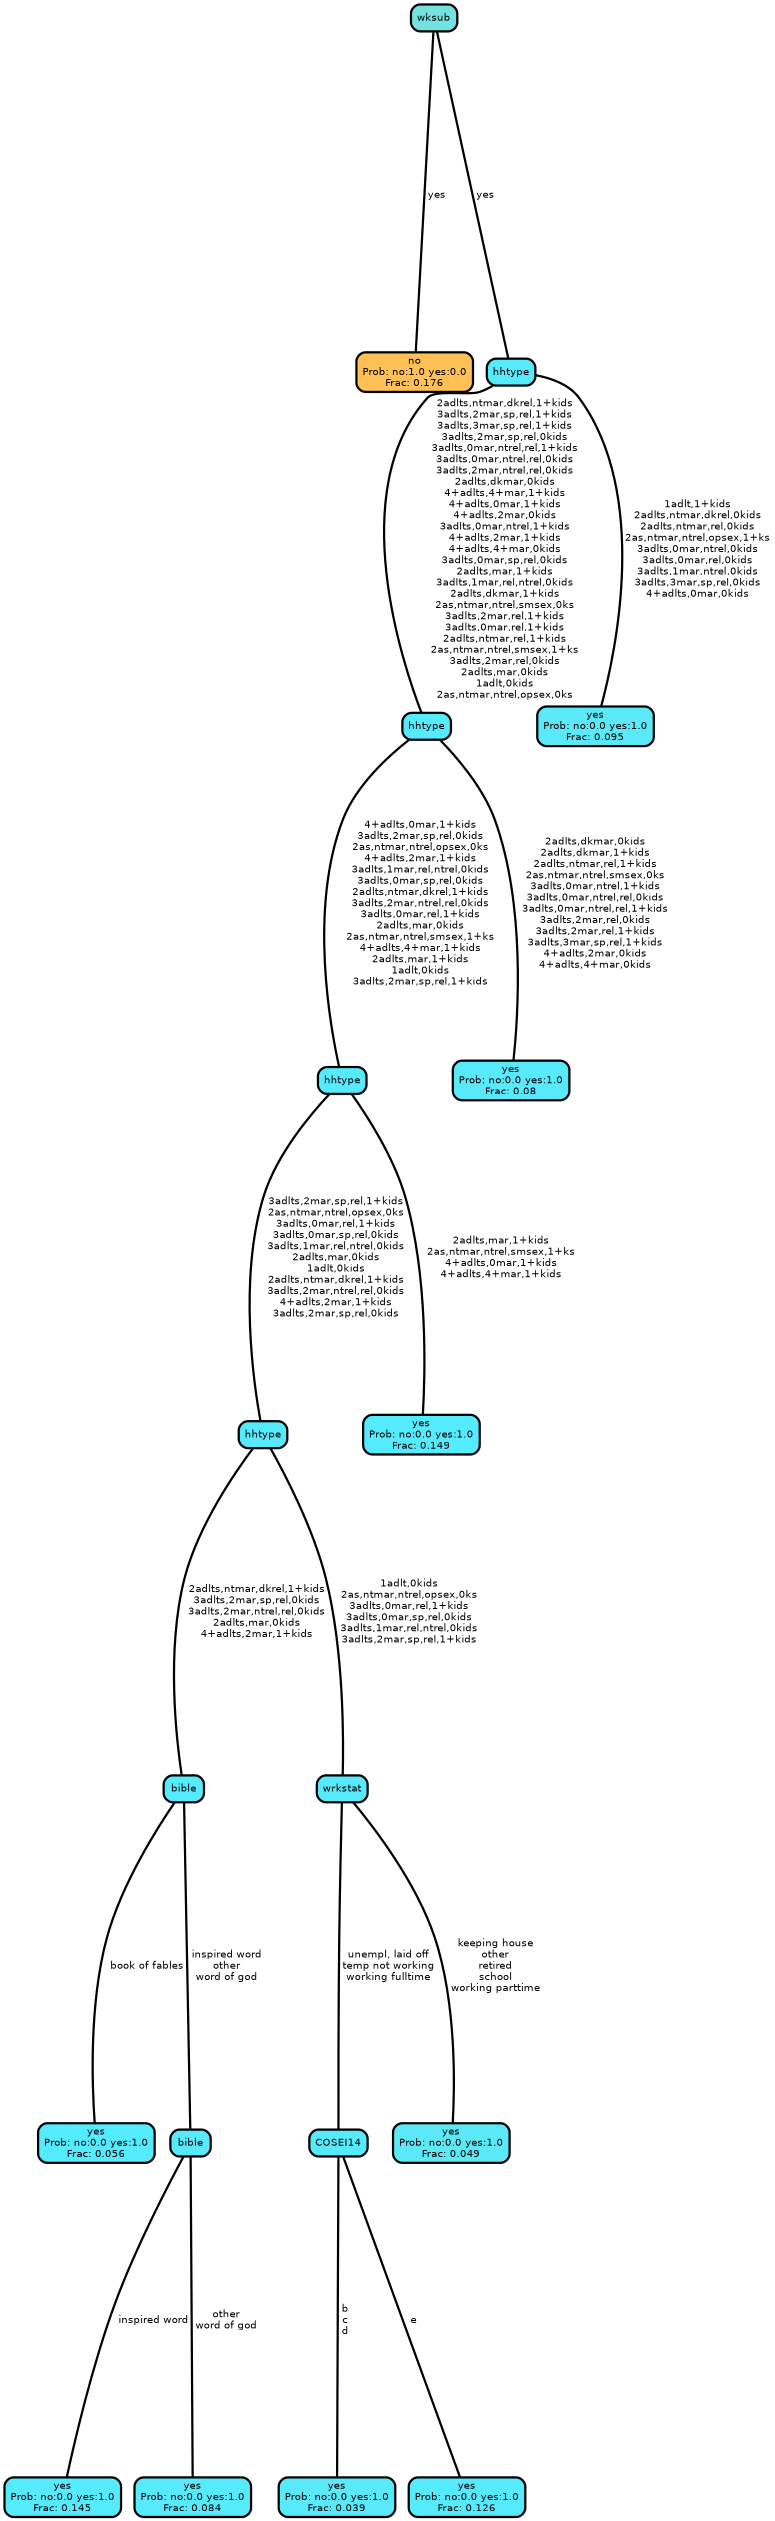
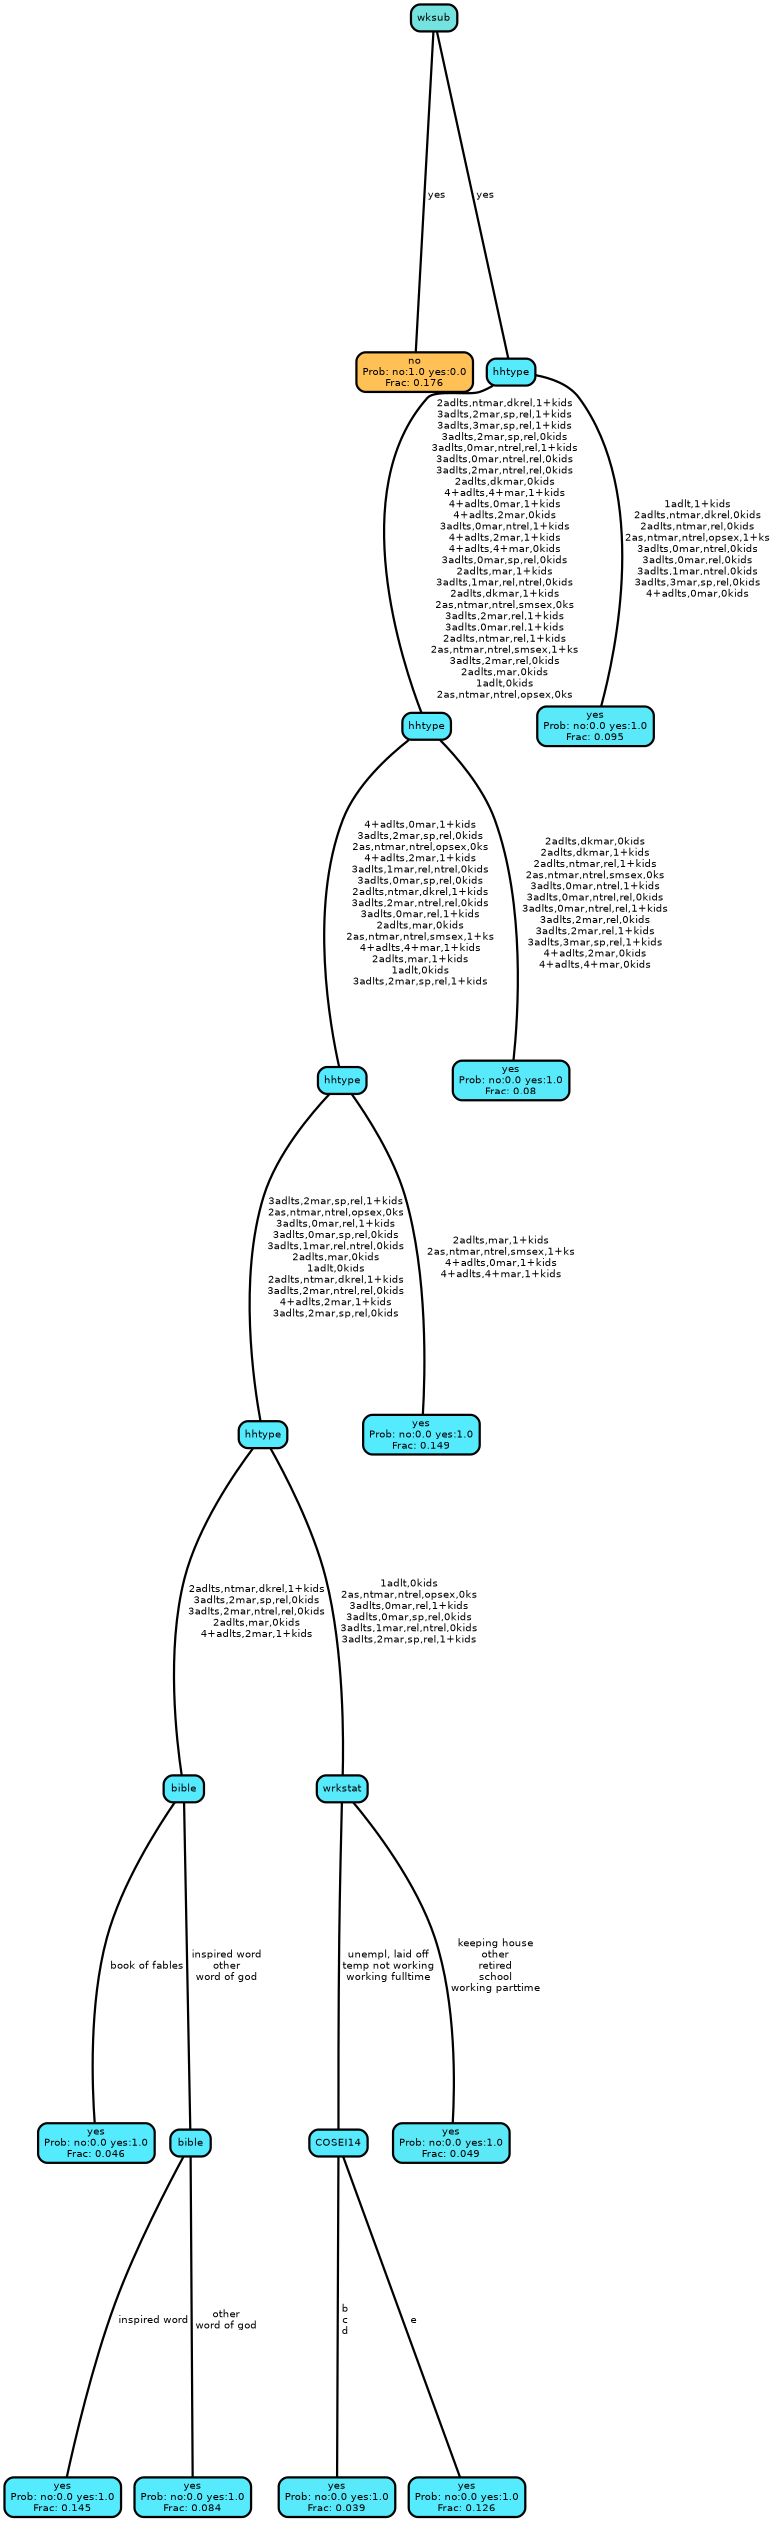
(96, 2143) -> (96, 2143)
